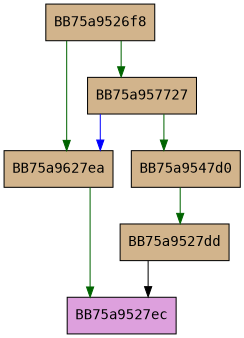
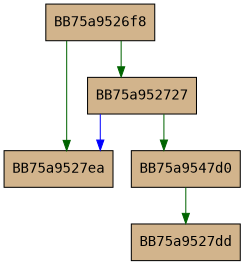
(142, 96) -> (142, 96)
(59, 169) -> (59, 169)
(122, 316) -> none
